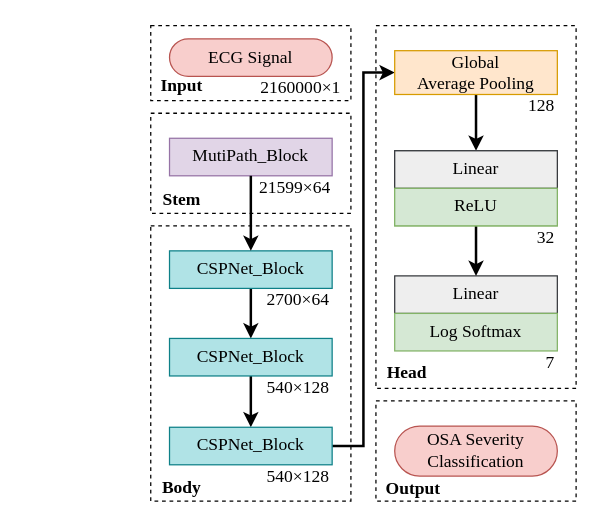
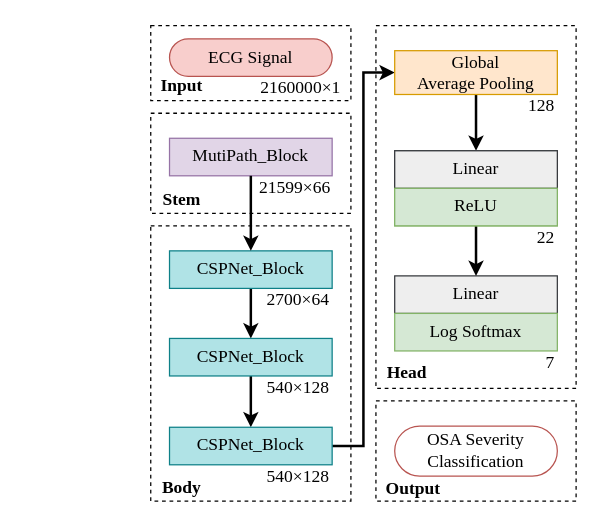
(293, 188) -> (293, 188)
(545, 238) -> (545, 238)
(476, 451) -> (476, 451)
